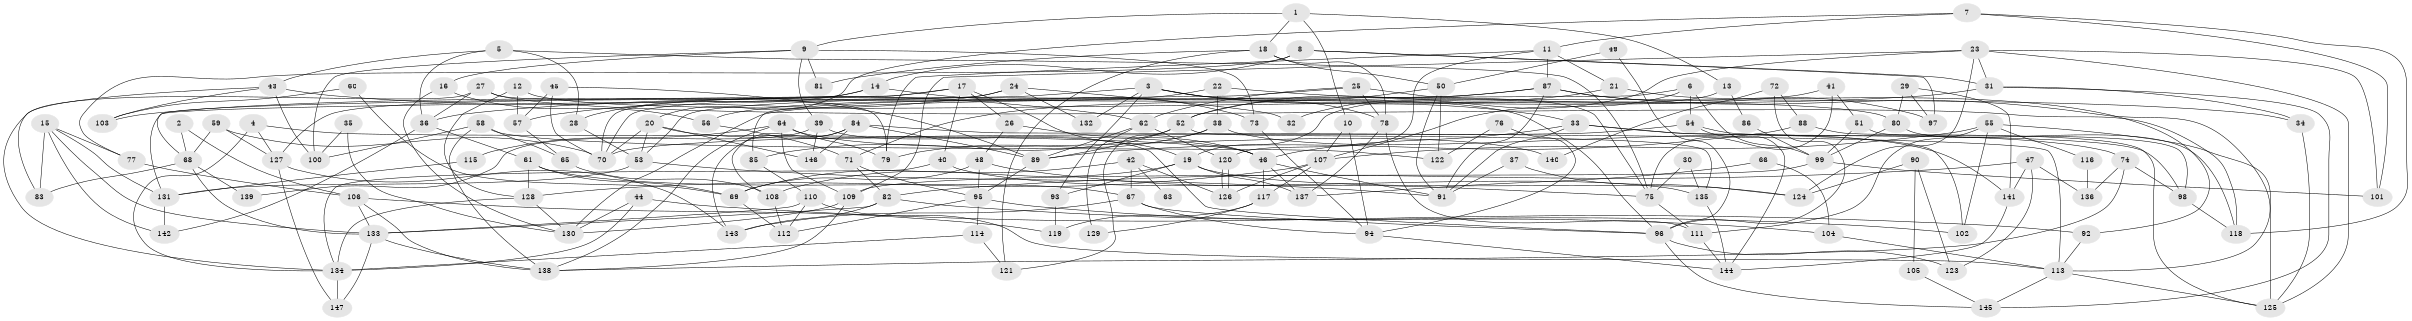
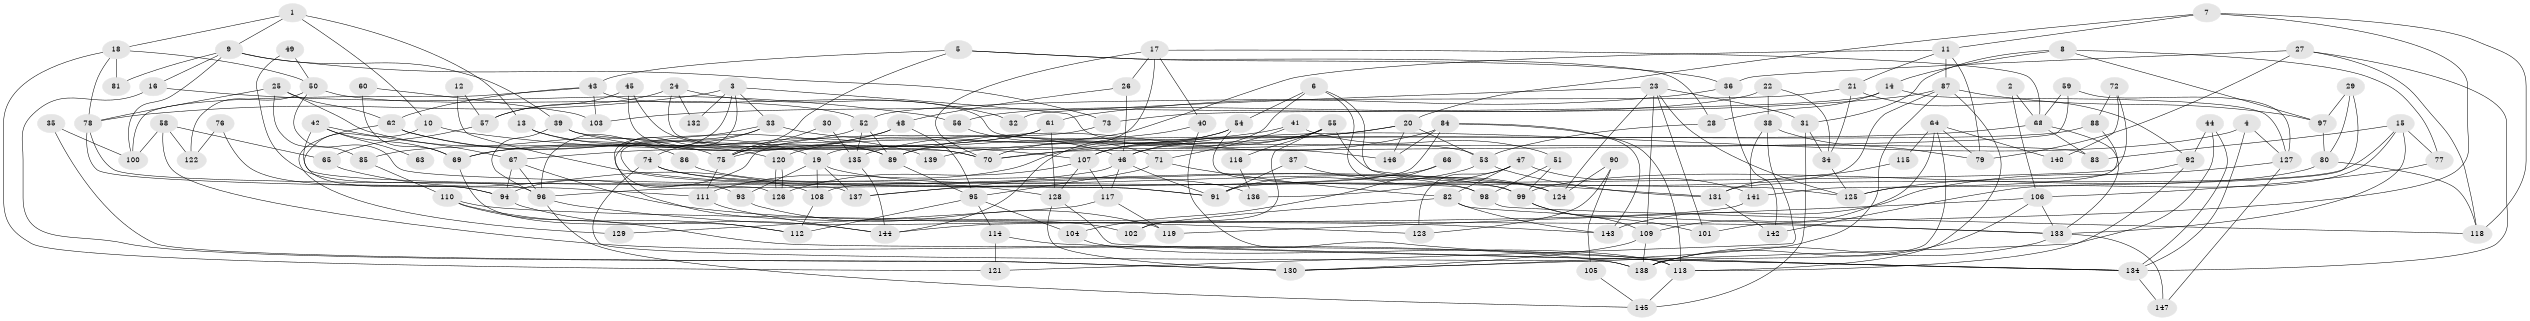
(1206, 99) -> none
(1003, 107) -> (2324, 142)
none -> (1843, 124)
(2164, 290) -> (2045, 178)
